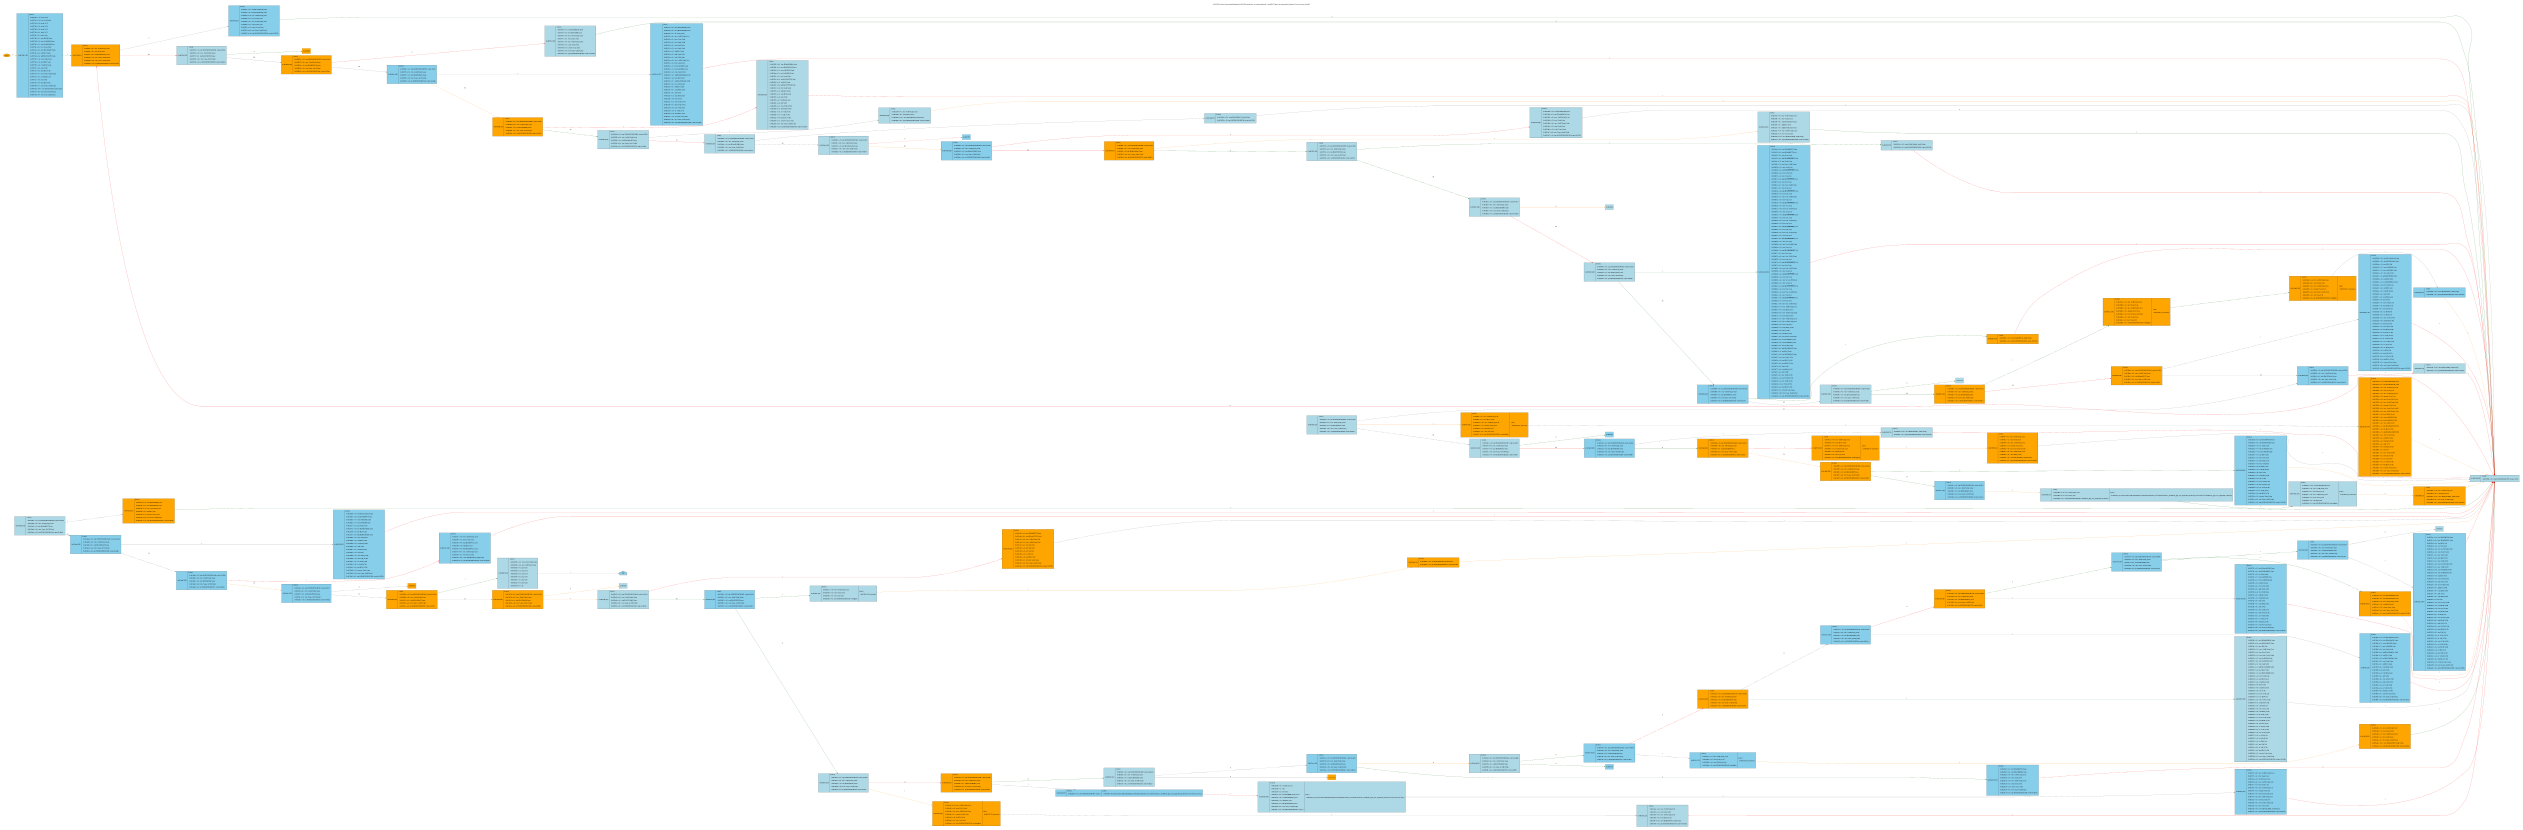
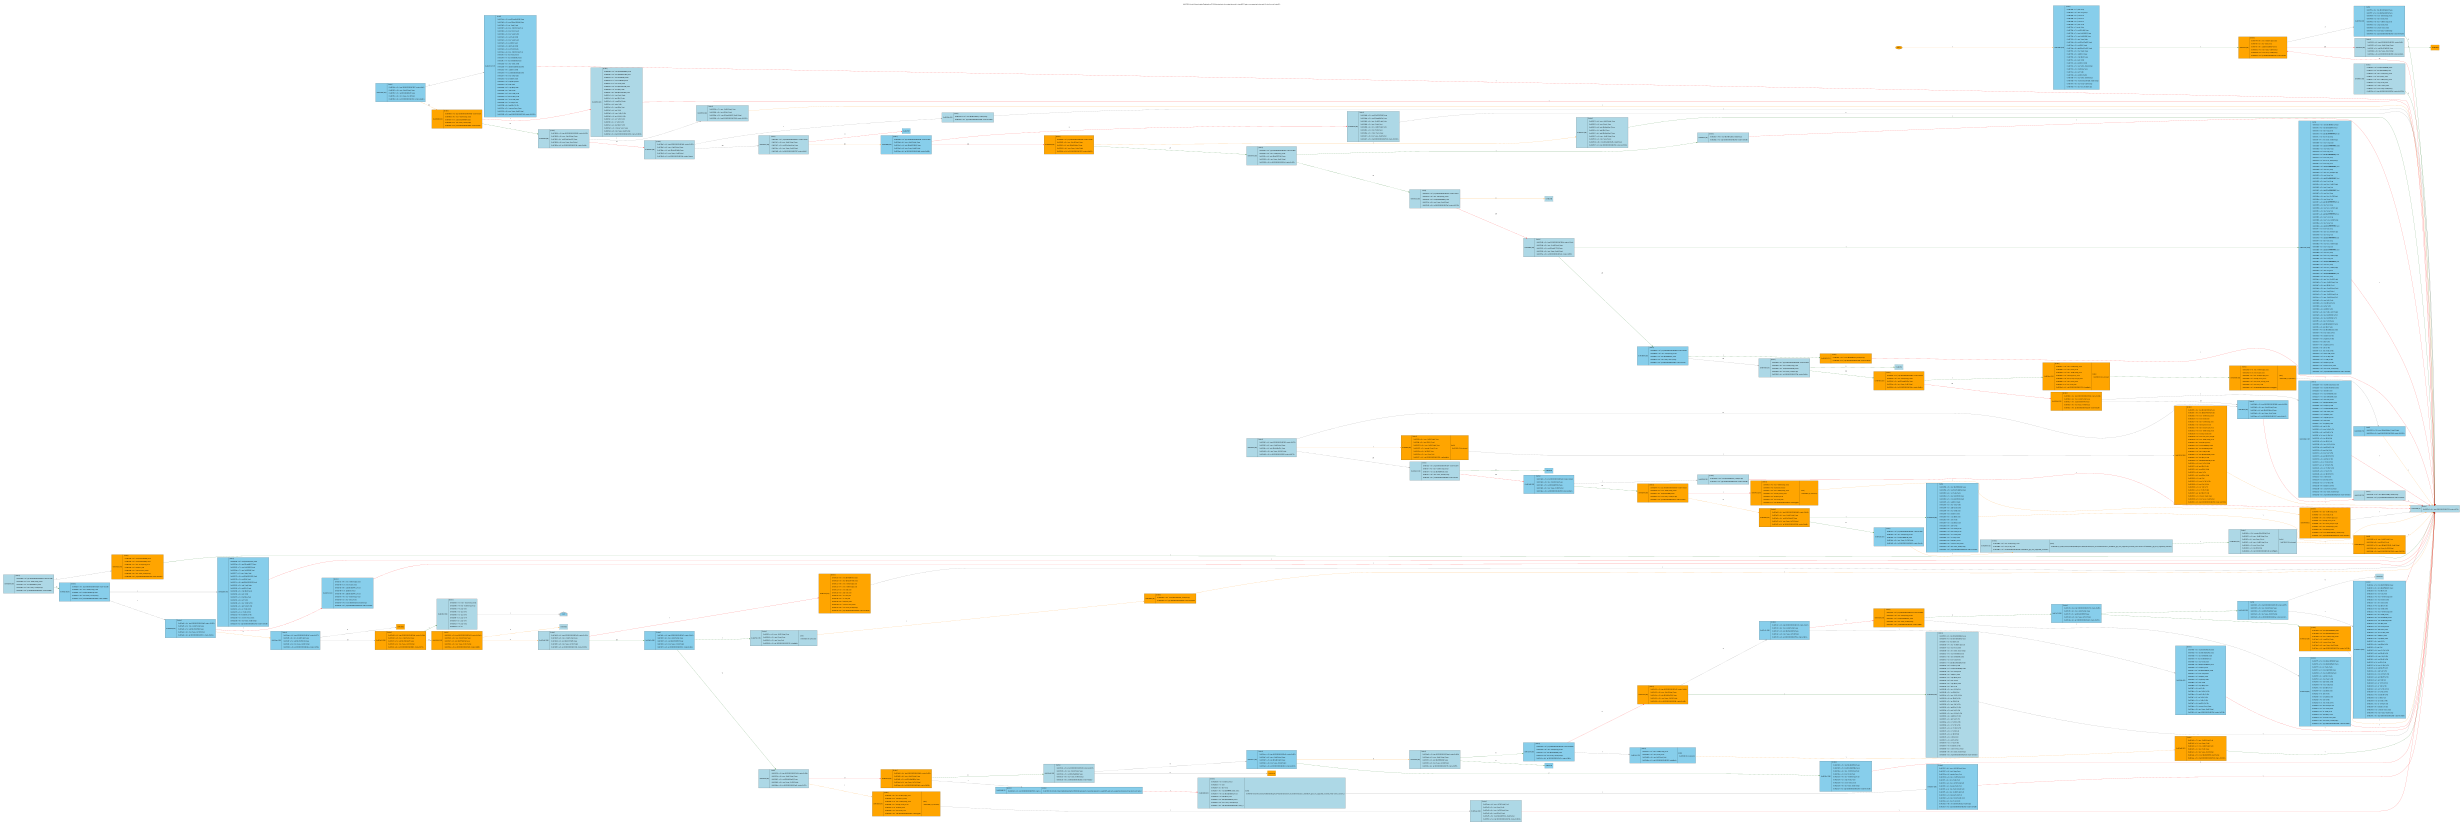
(306, 65) -> none
